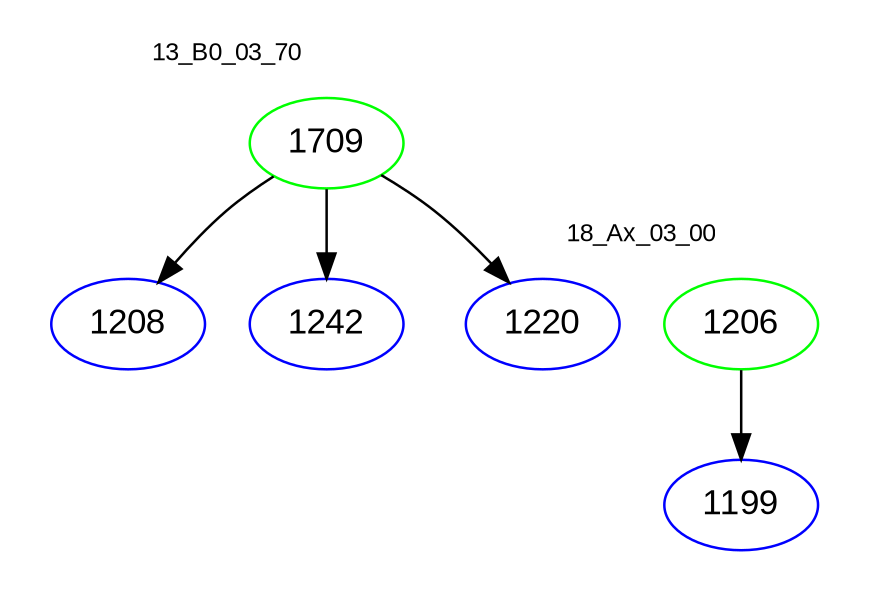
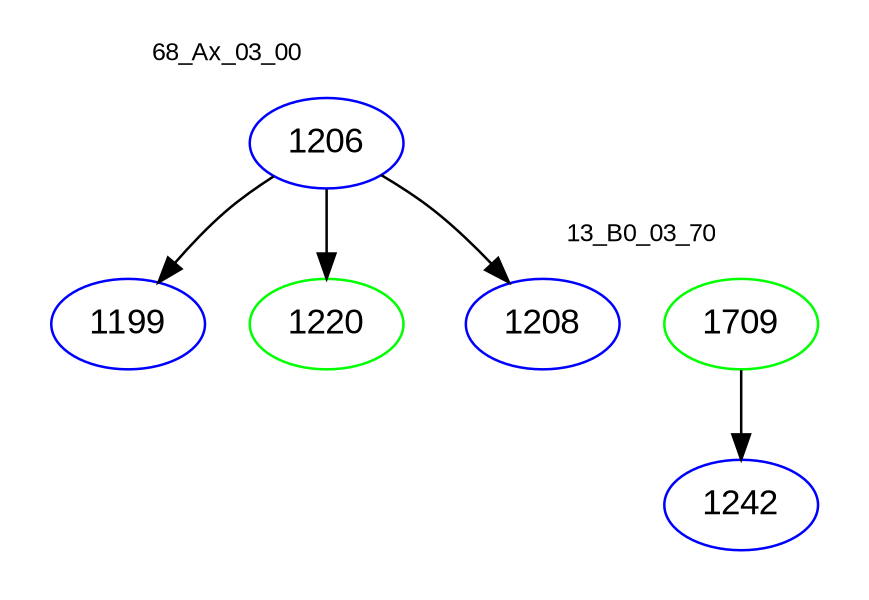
(221, 216) -> (461, 234)
(461, 234) -> (327, 221)
(642, 235) -> (227, 54)
(543, 324) -> (327, 324)
(741, 324) -> (327, 143)
